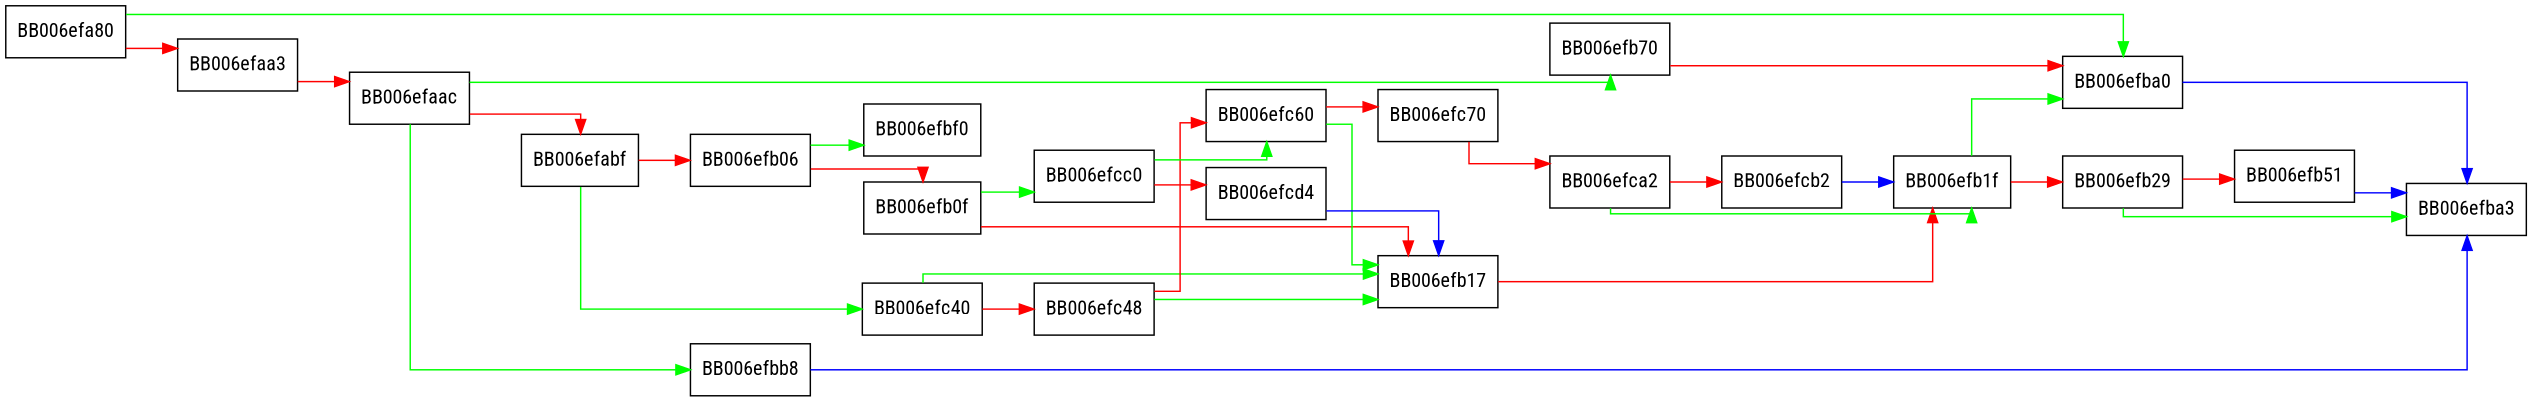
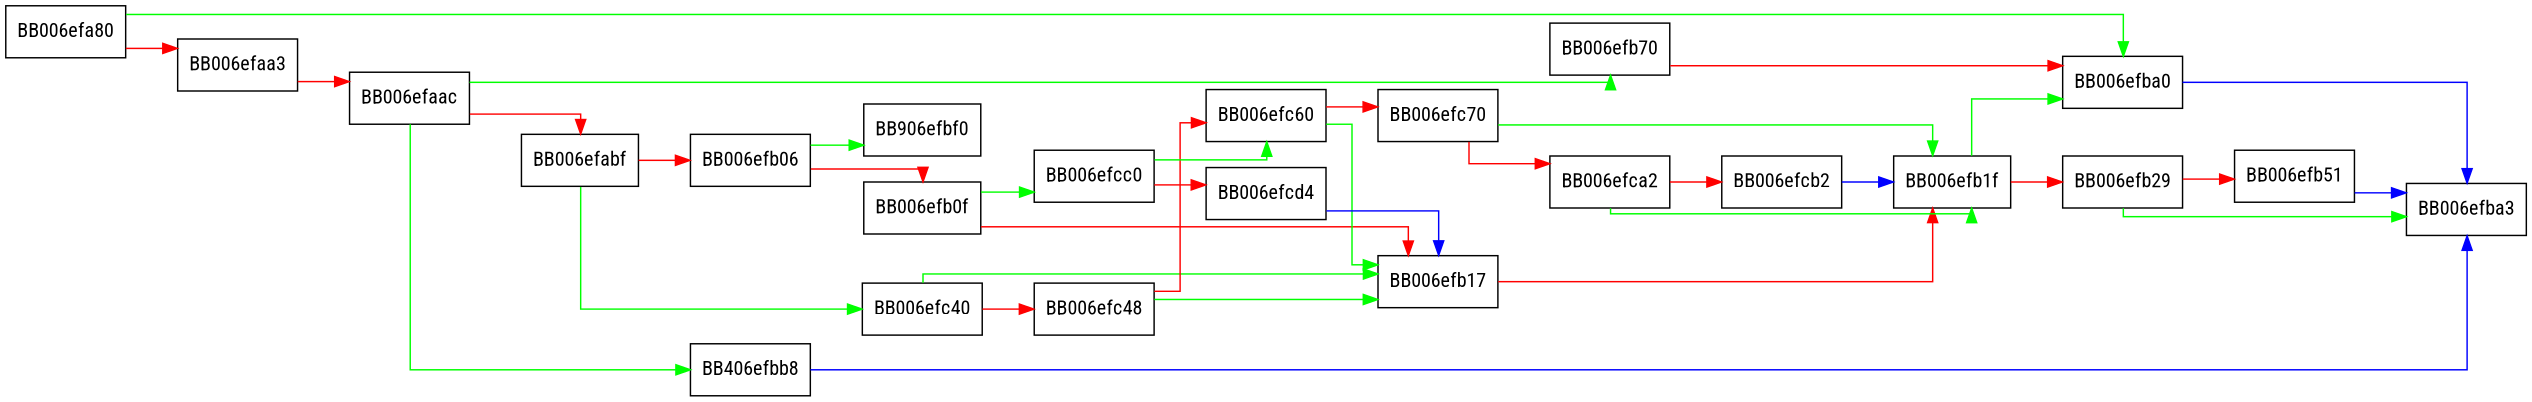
none -> (1723, 125)
(922, 130) -> (922, 130)
(750, 370) -> (750, 370)
